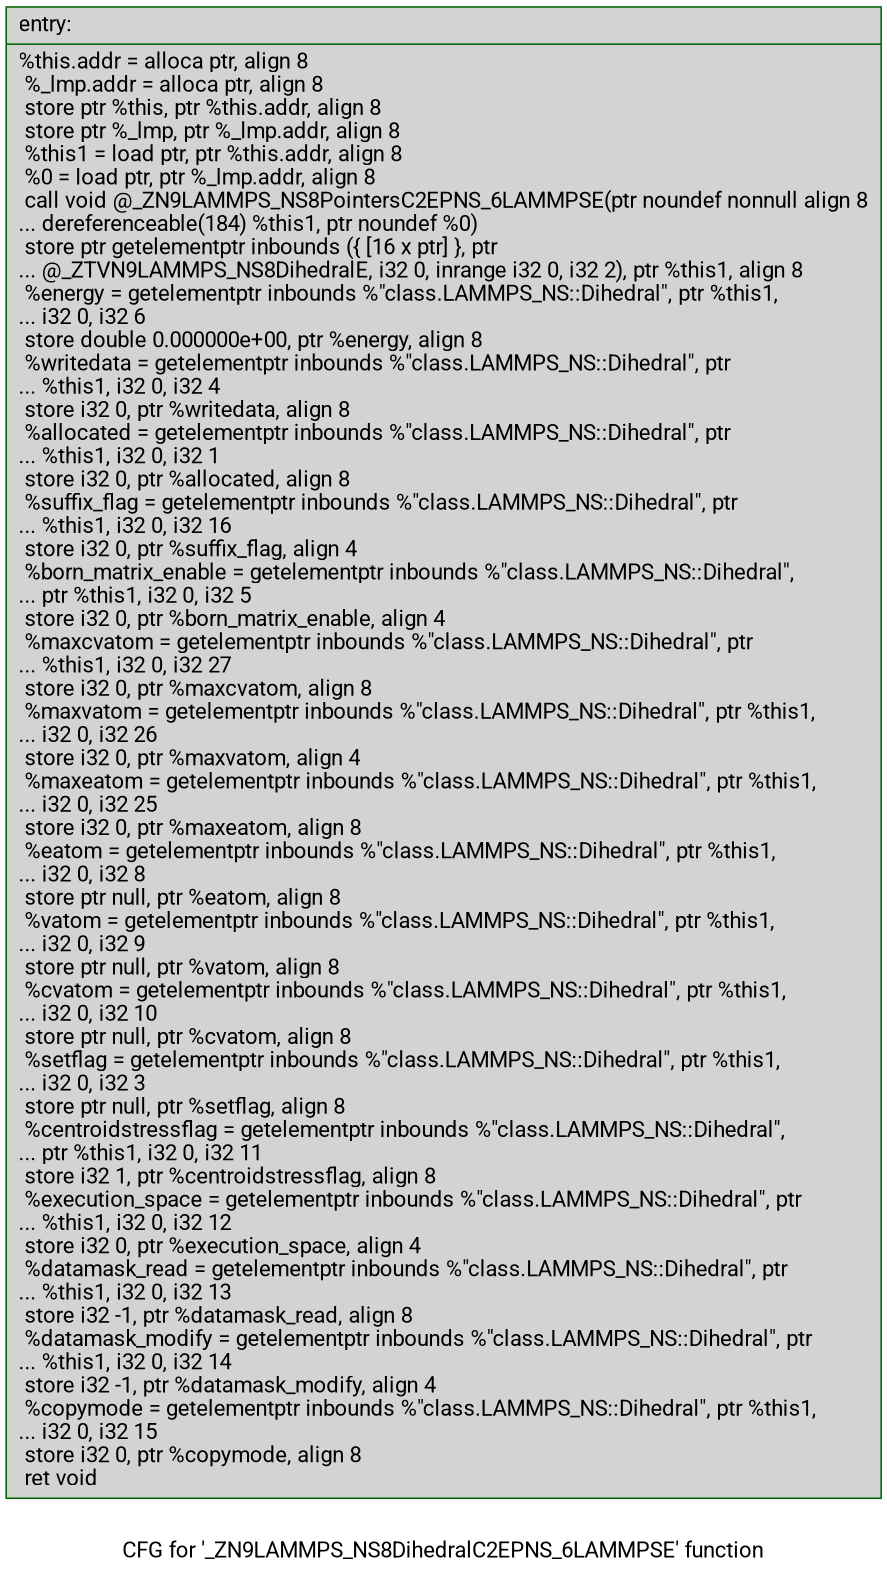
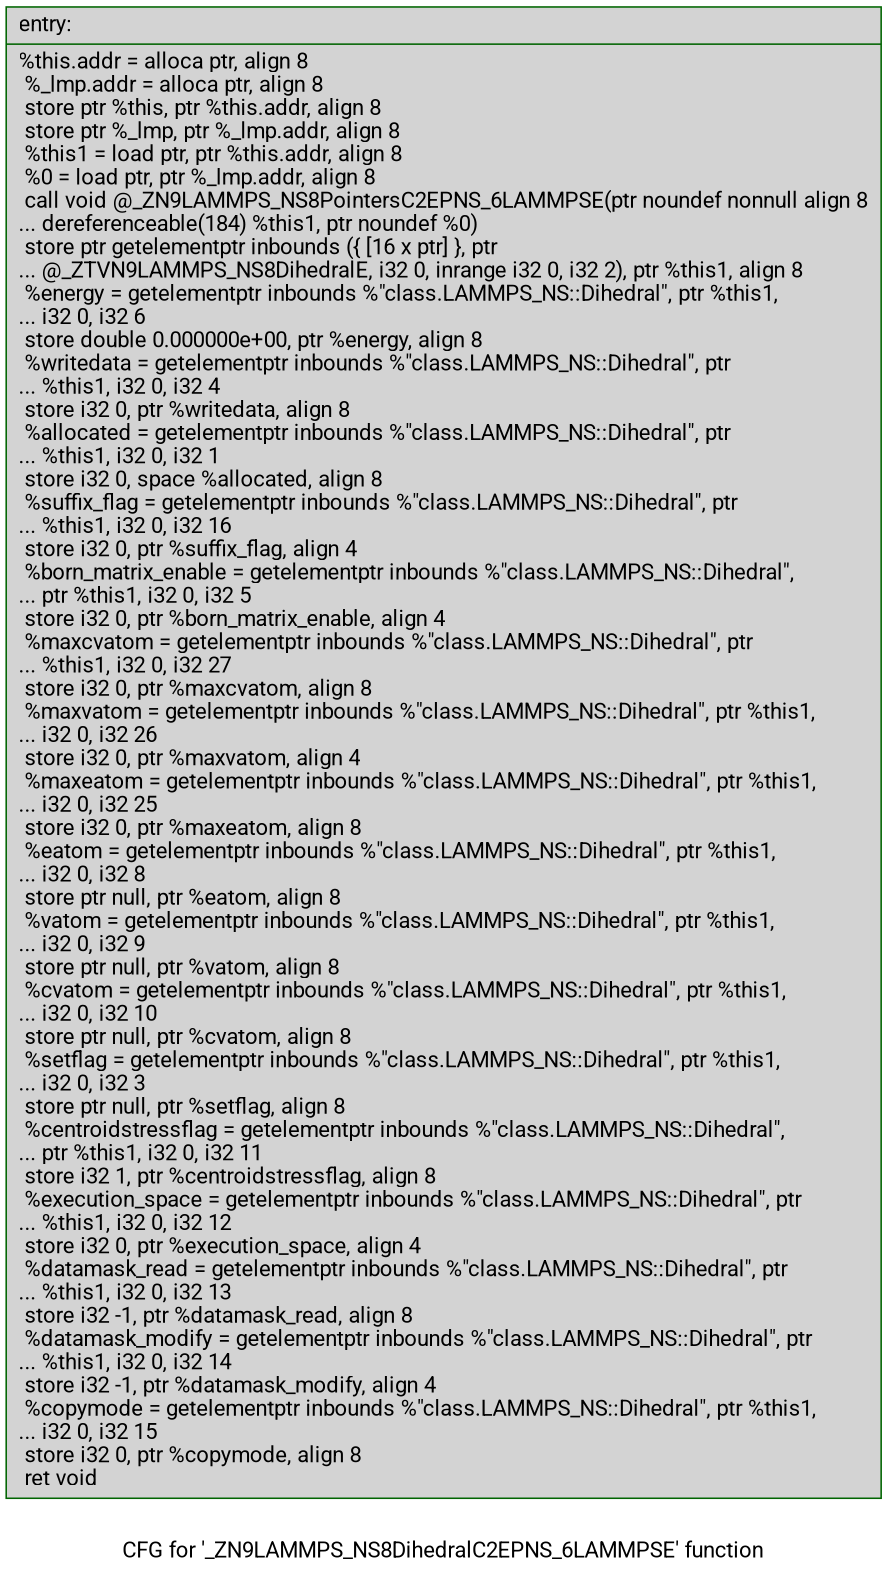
(184, 480) -> (201, 480)
